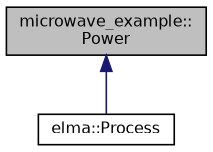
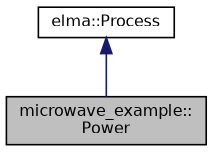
(106, 93) -> (106, 75)
